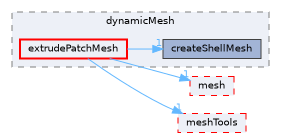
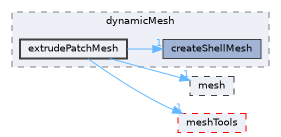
(74, 49) -> (74, 49)
(212, 86) -> (212, 86)
